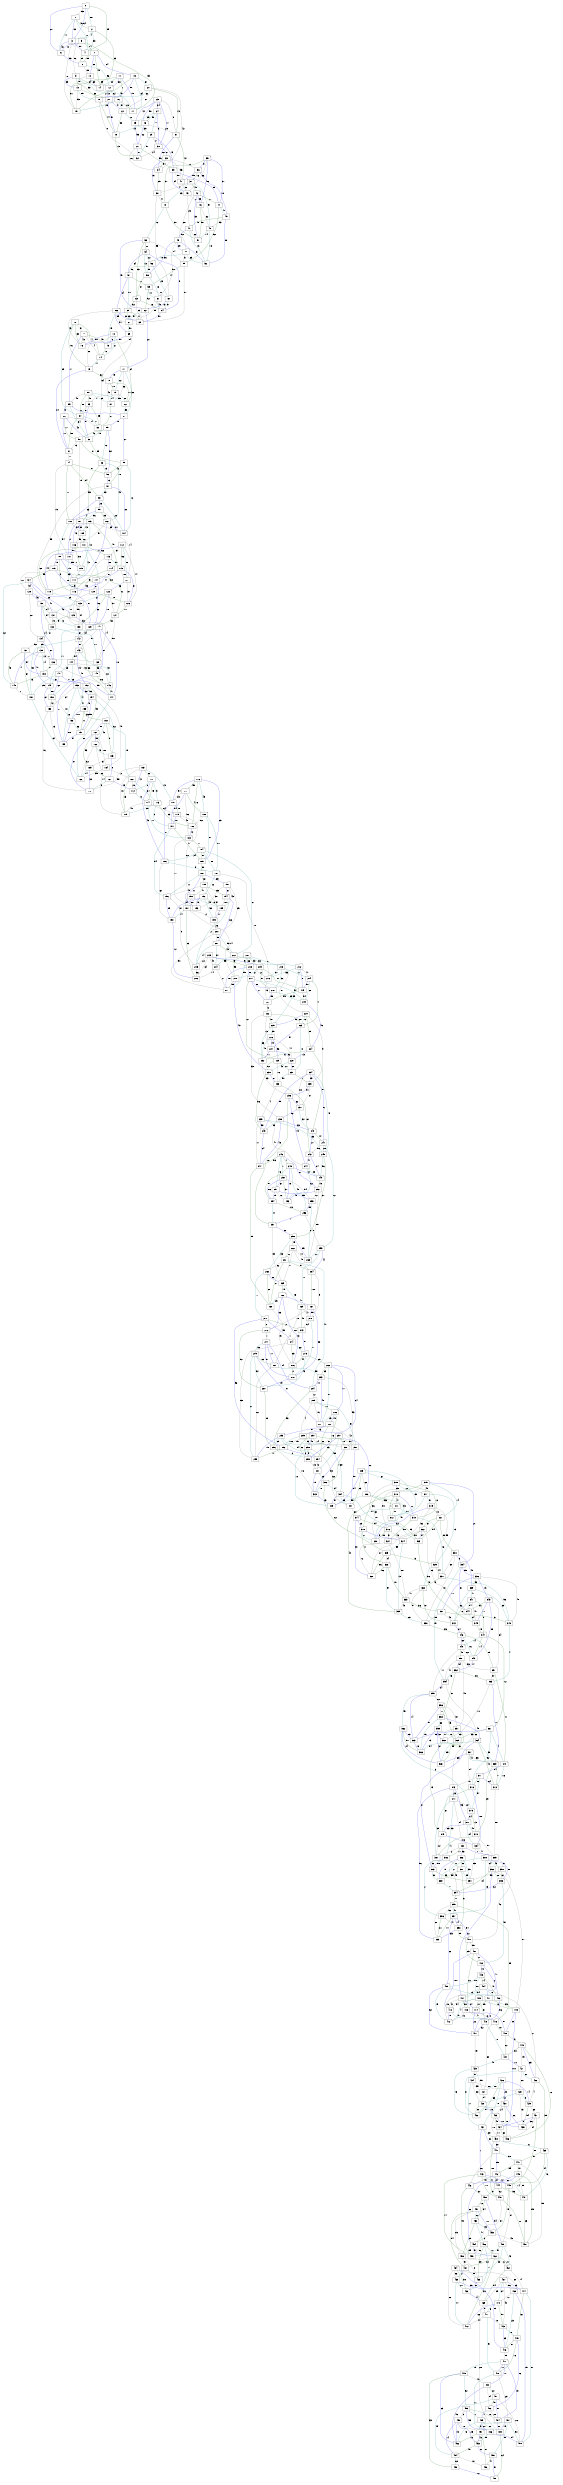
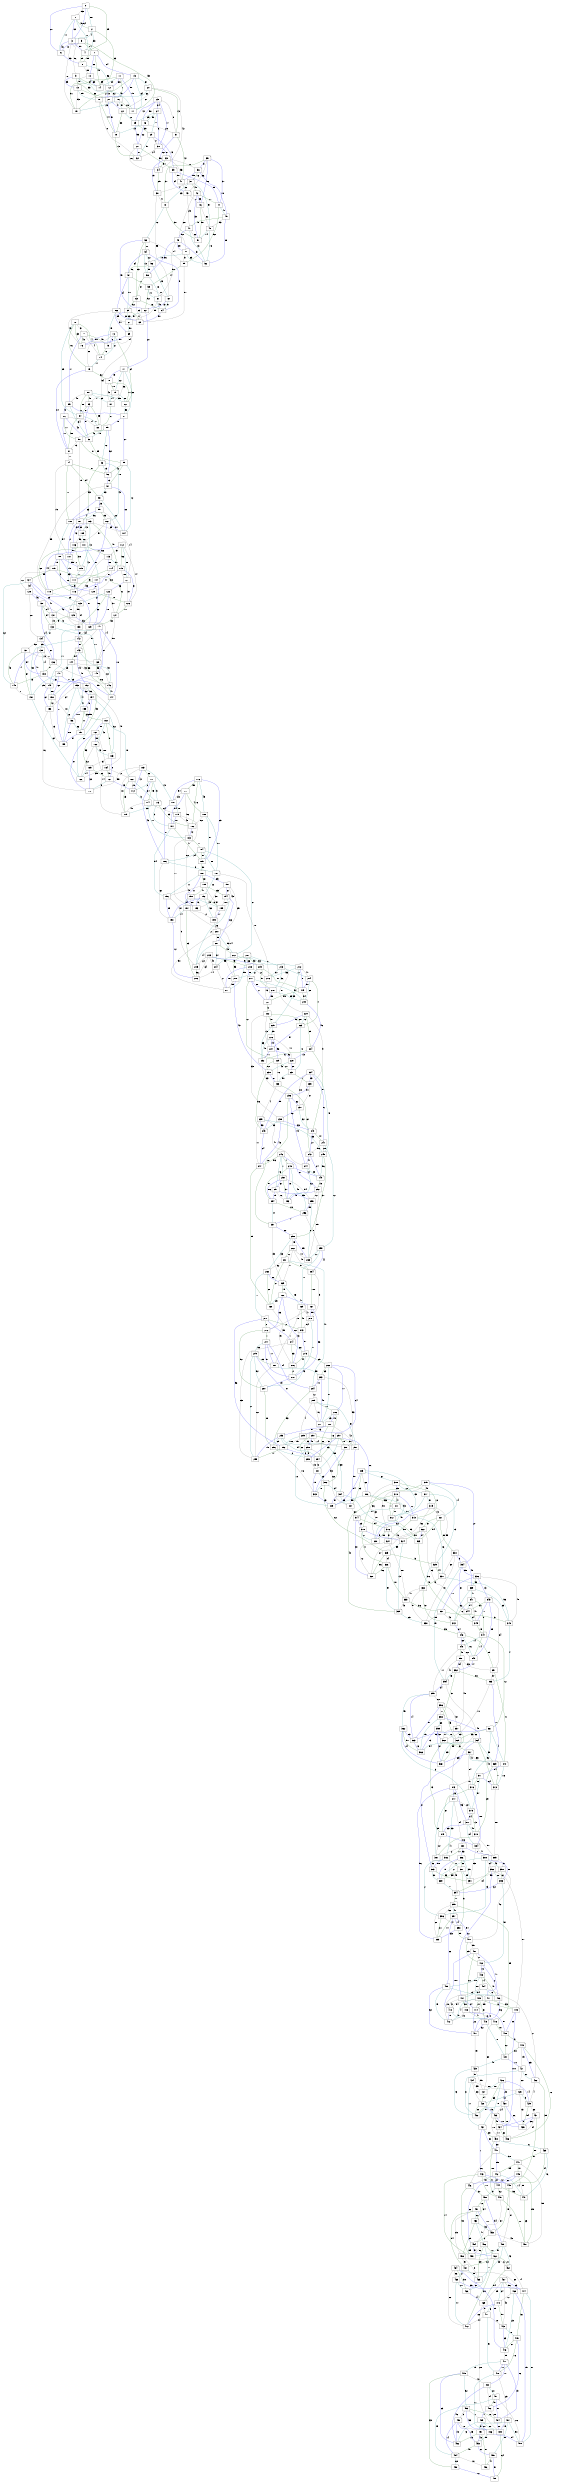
none -> (108, 774)
